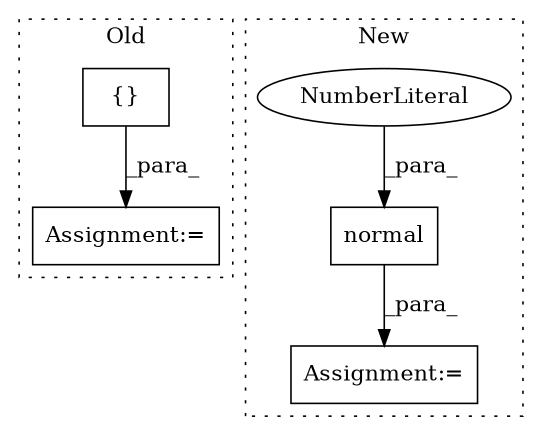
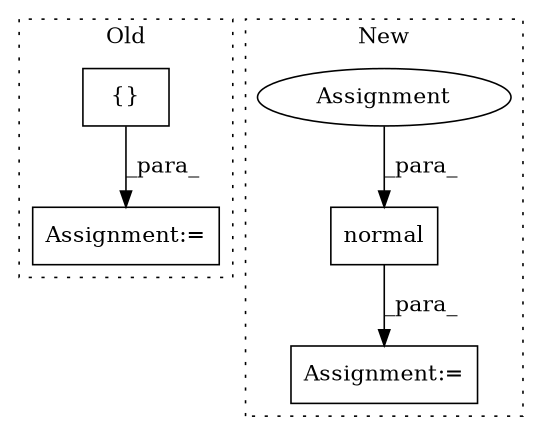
(384, 97) -> (384, 97)
